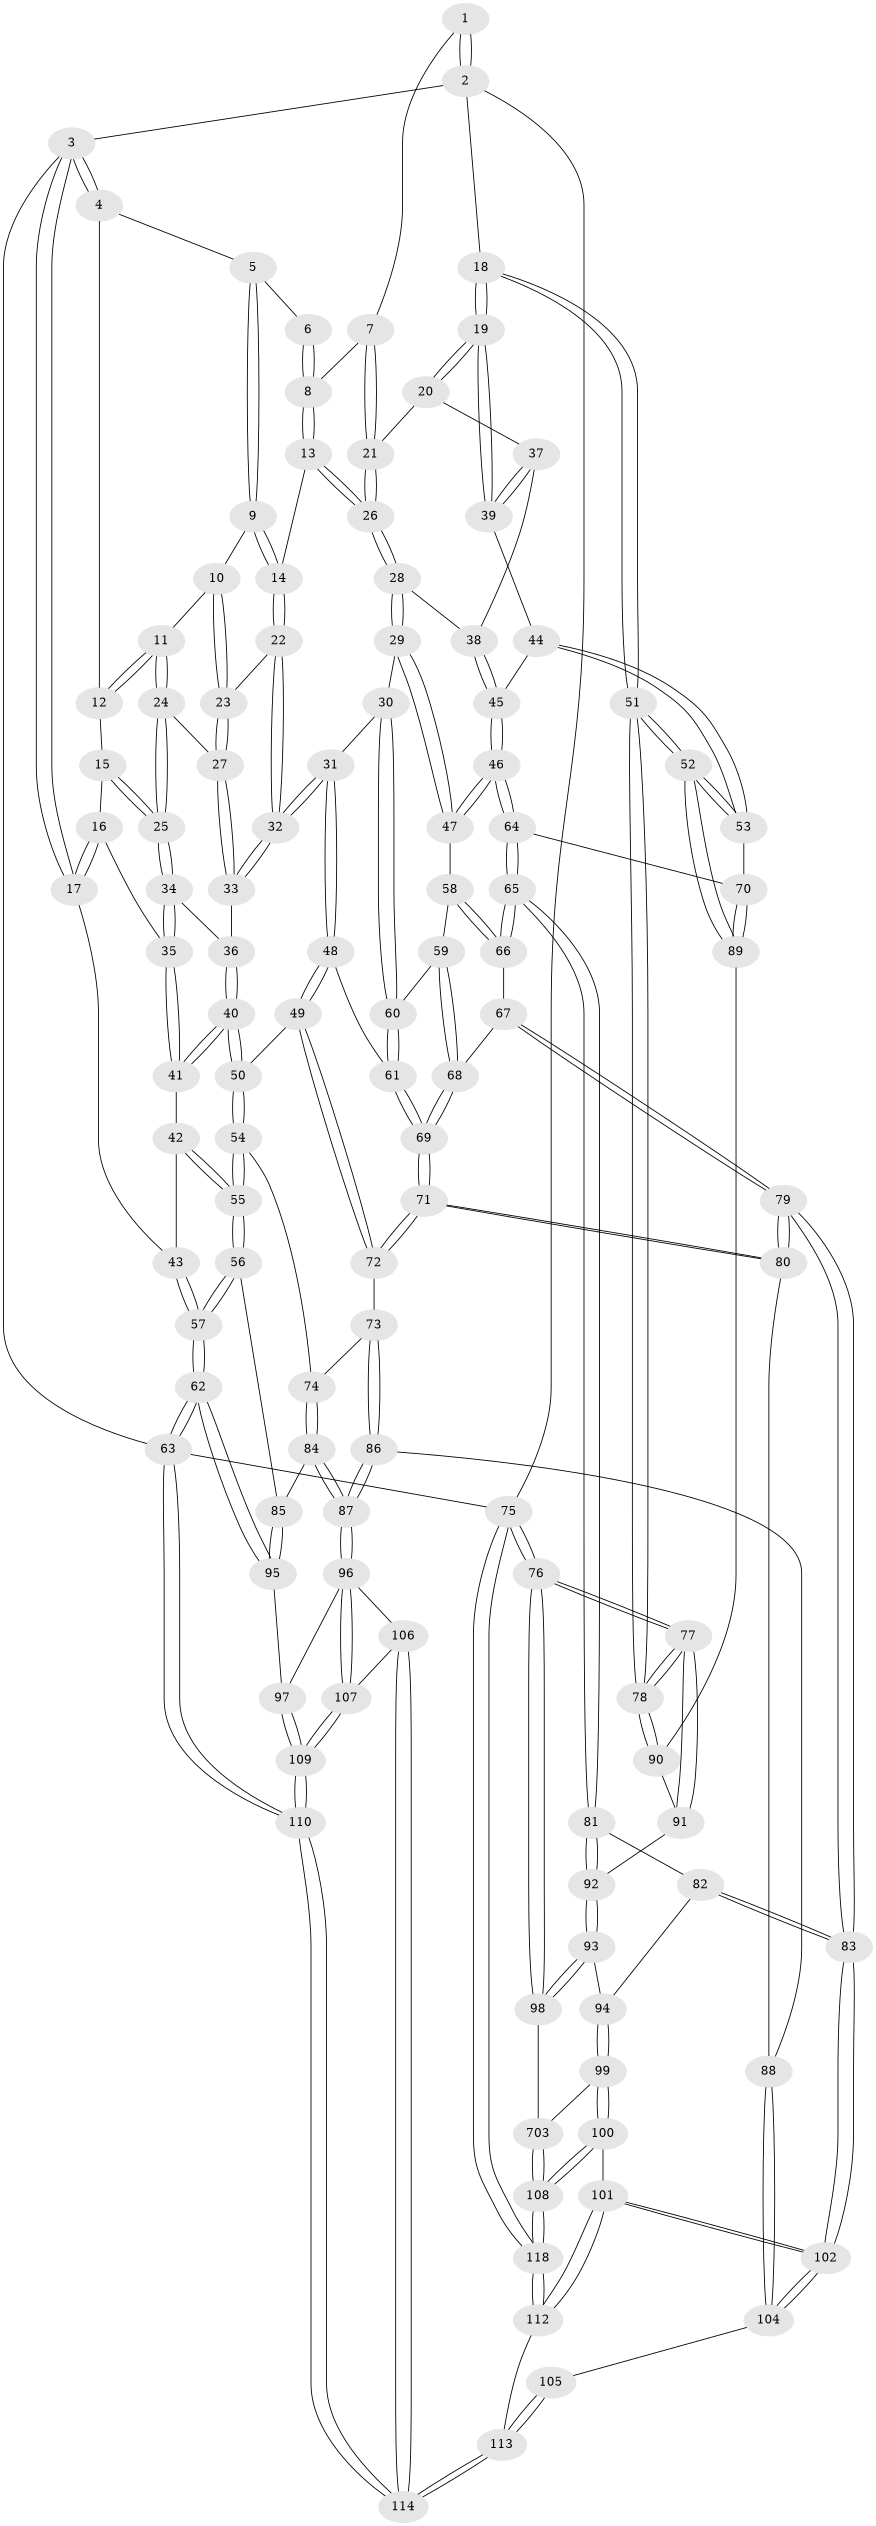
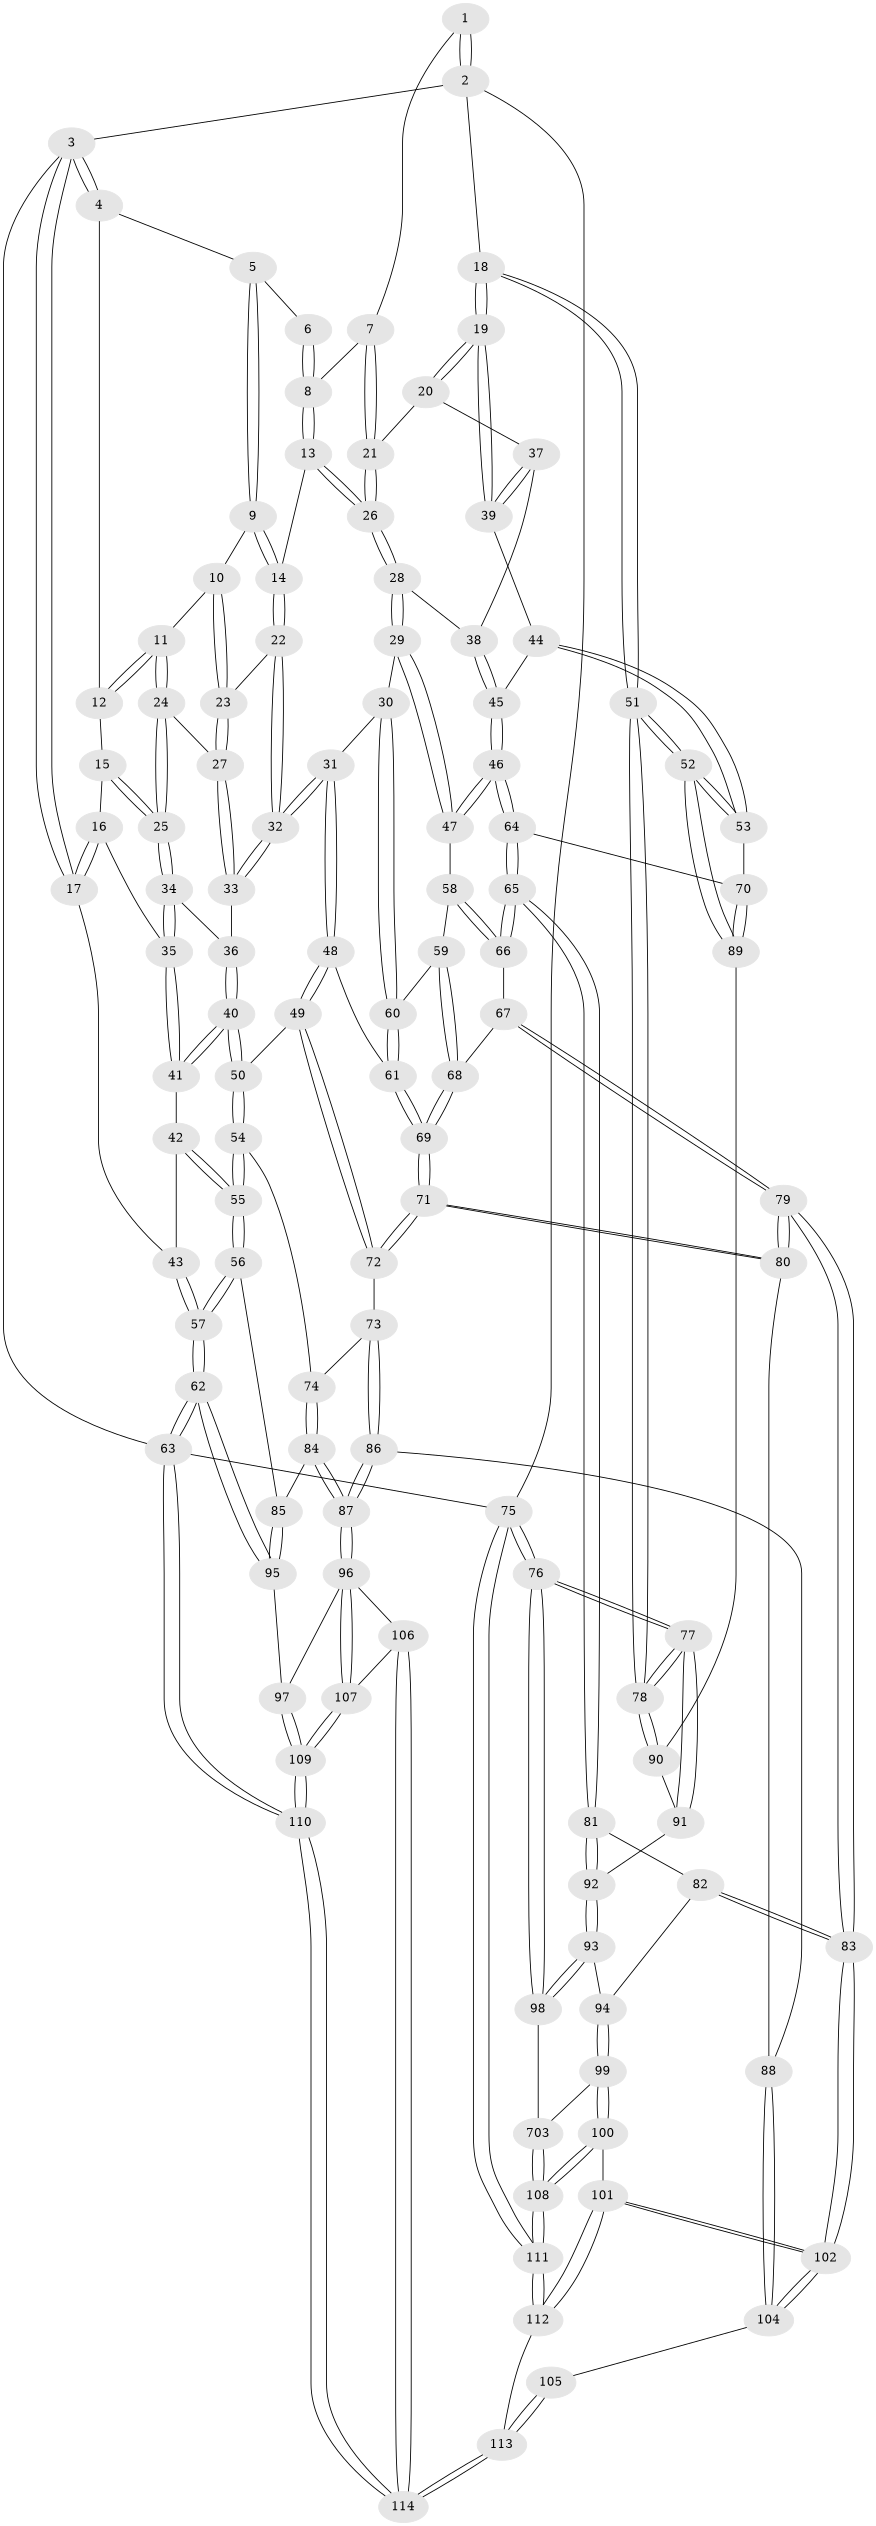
(538, 2258) -> (538, 2258)
